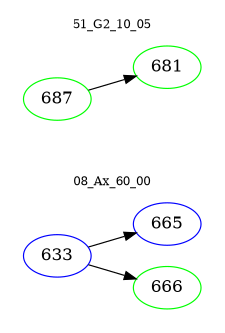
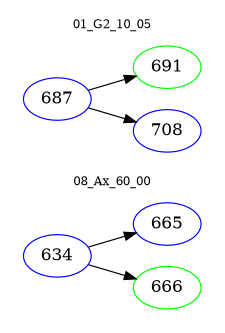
(112, 25) -> (112, 25)
(167, 67) -> (167, 67)
(57, 99) -> (57, 99)
none -> (167, 131)
(57, 256) -> (57, 256)
